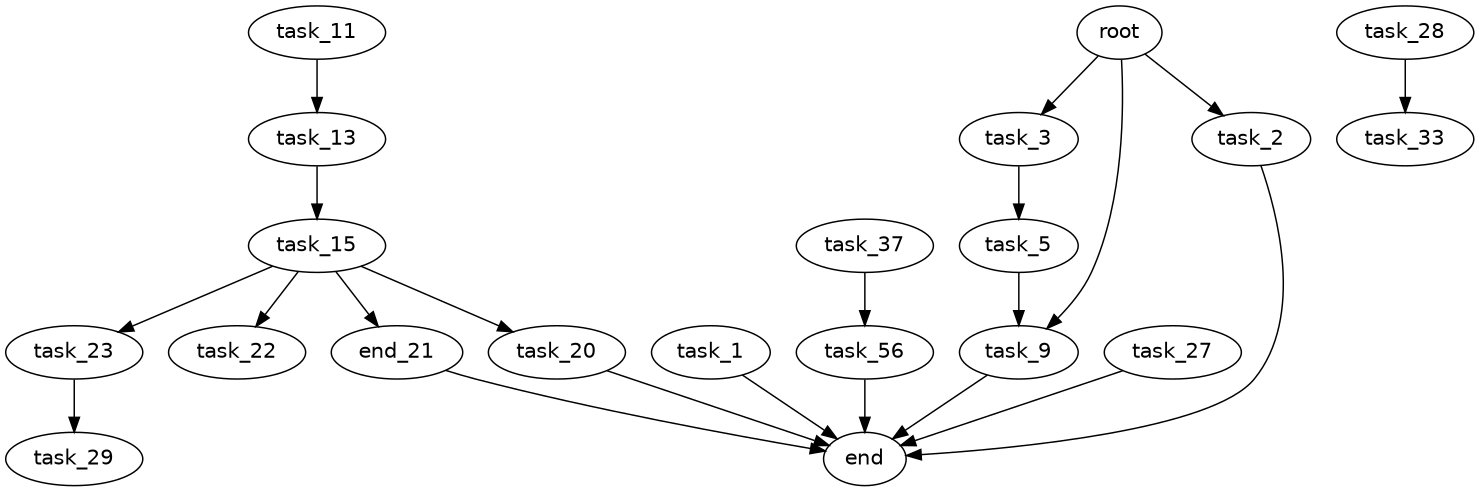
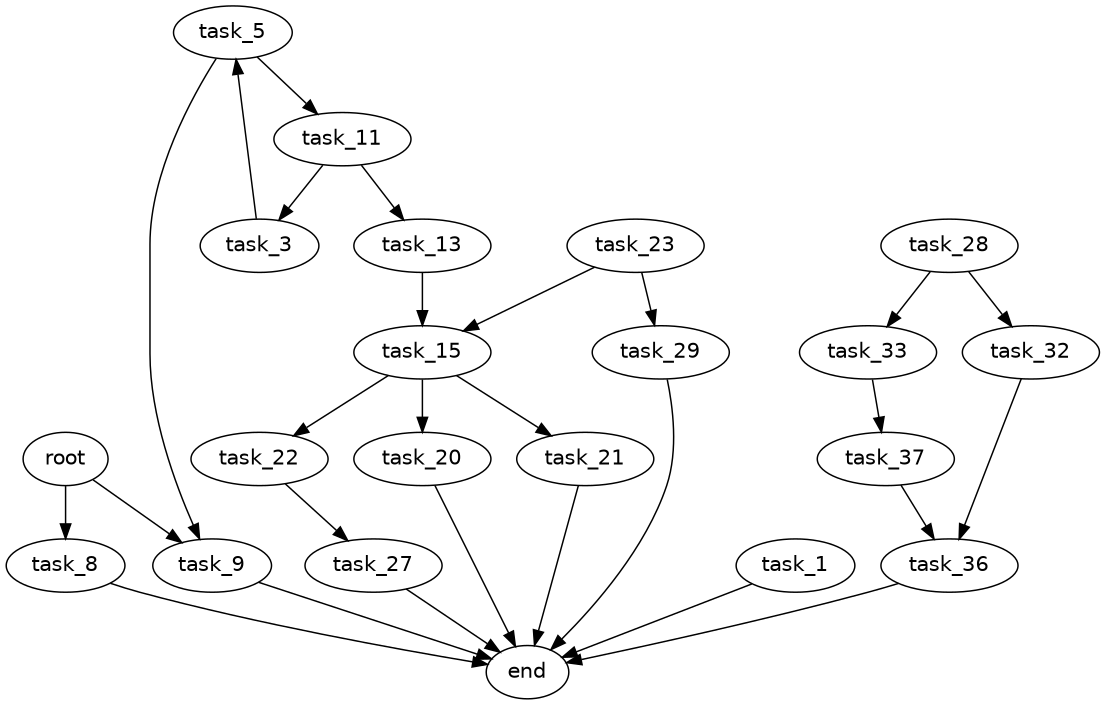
none -> (282, 80)
(1075, 80) -> (306, 187)
(1251, 139) -> (66, 566)
(202, 296) -> (536, 296)
(397, 352) -> (585, 459)
(865, 352) -> (949, 566)
none -> (1031, 352)
none -> (876, 398)
none -> (311, 507)
none -> (651, 522)
